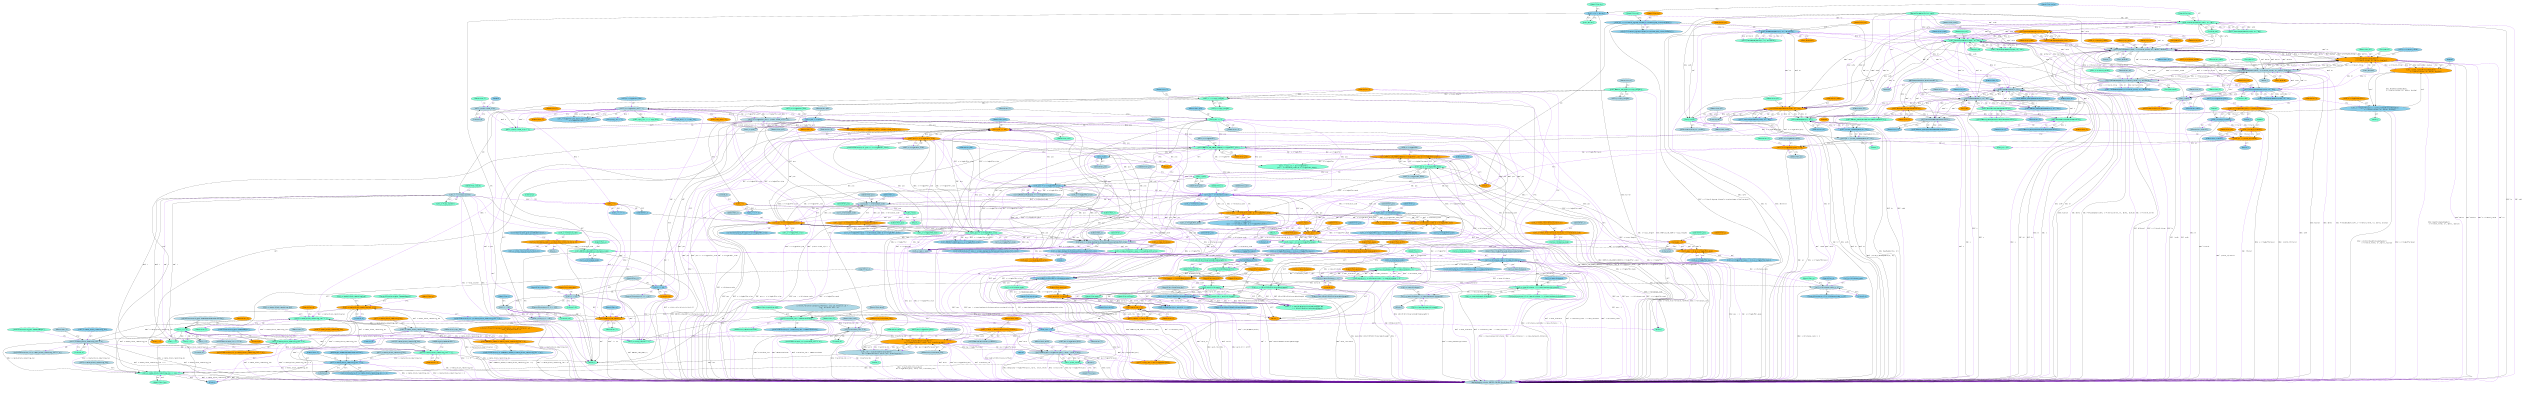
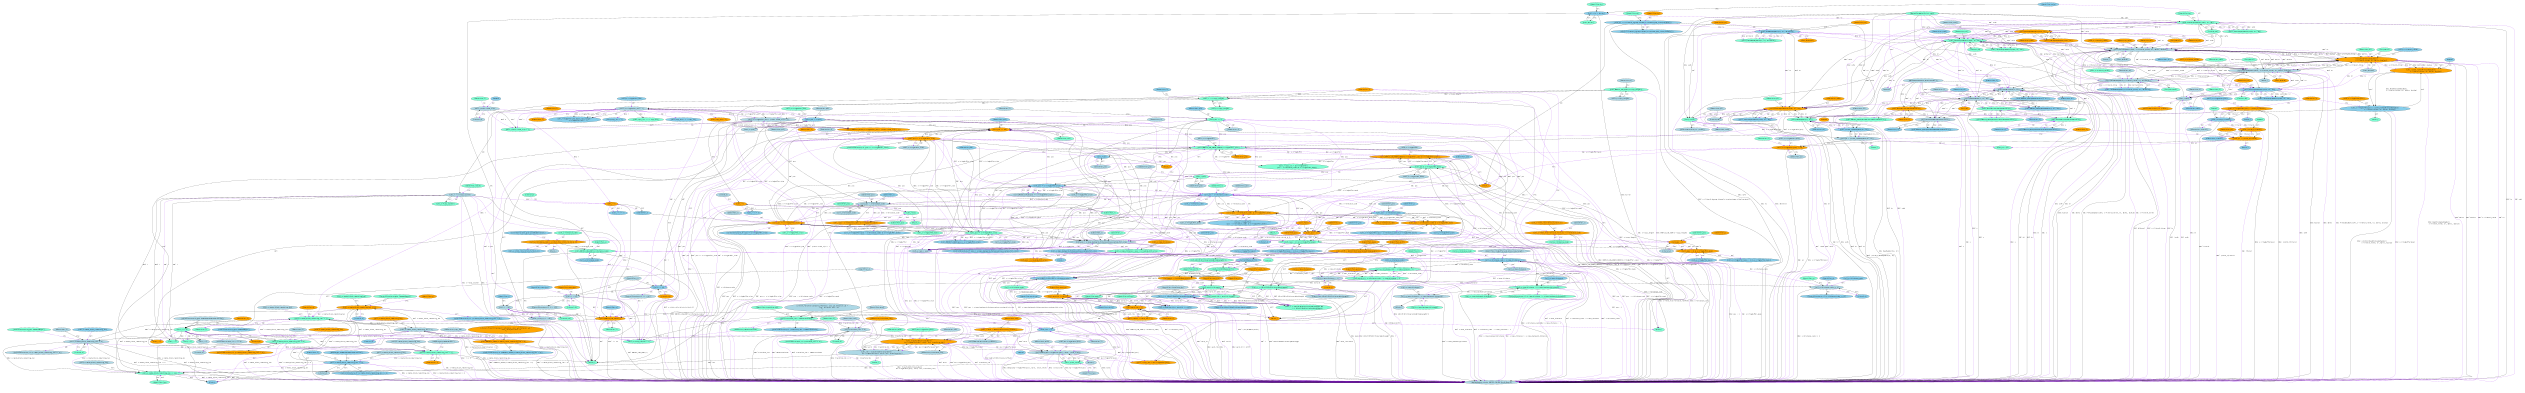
(1468, 269) -> none
none -> (624, 299)
